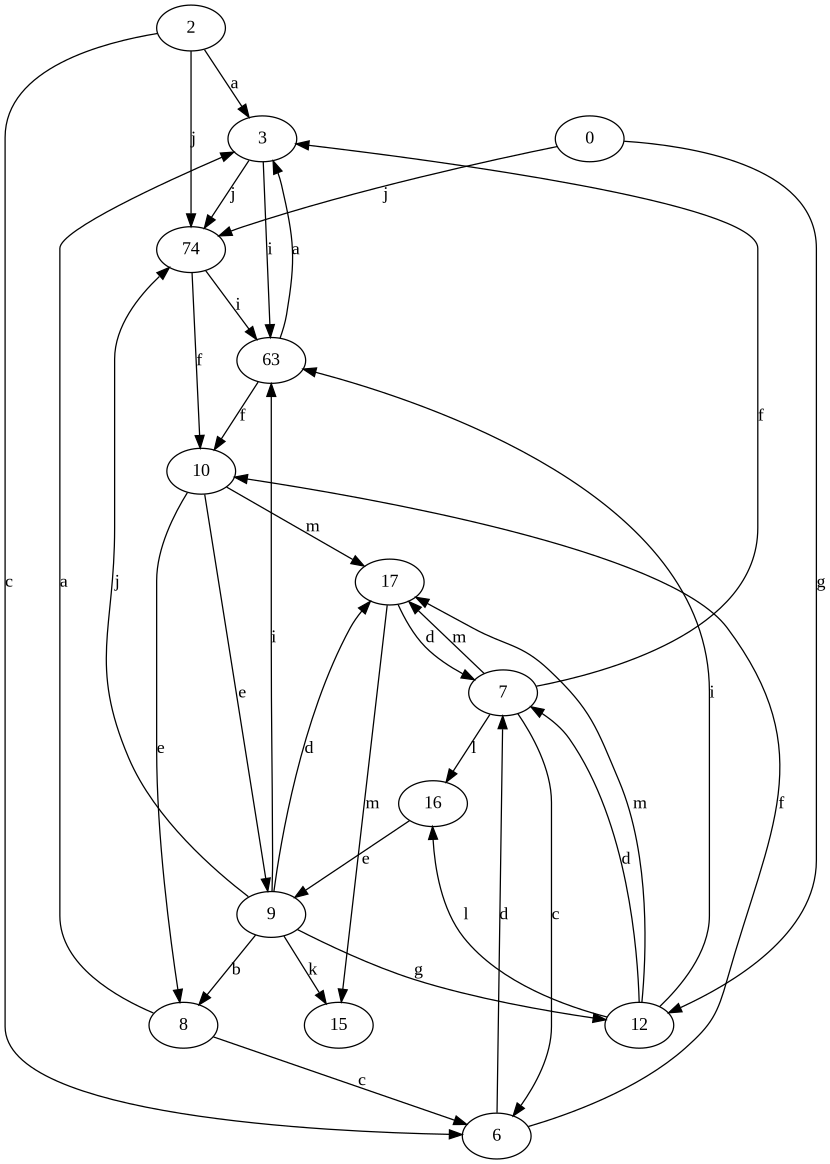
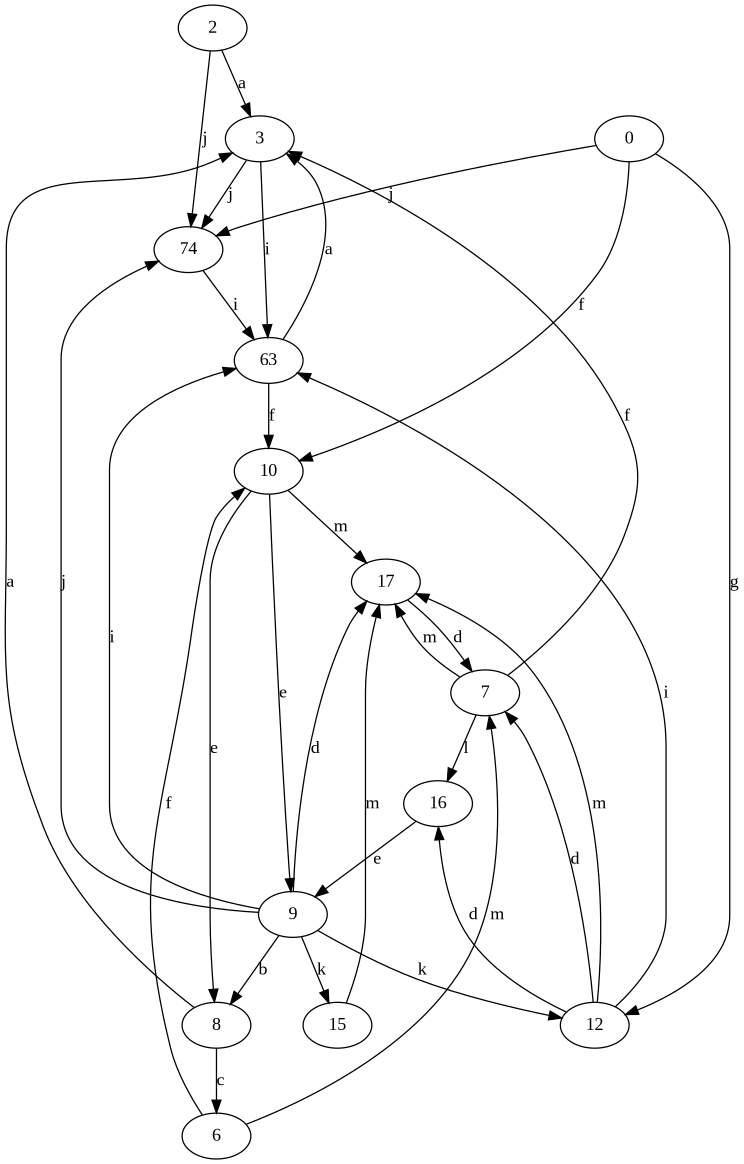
(196, 354) -> (517, 352)
(5, 720) -> none
(365, 797) -> (365, 811)
(551, 909) -> none
(466, 914) -> (473, 914)
(504, 914) -> (498, 914)
(418, 970) -> (422, 970)
